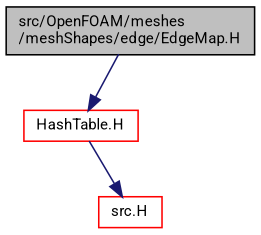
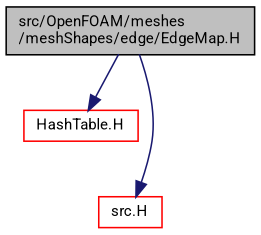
(102, 162) -> (153, 118)
